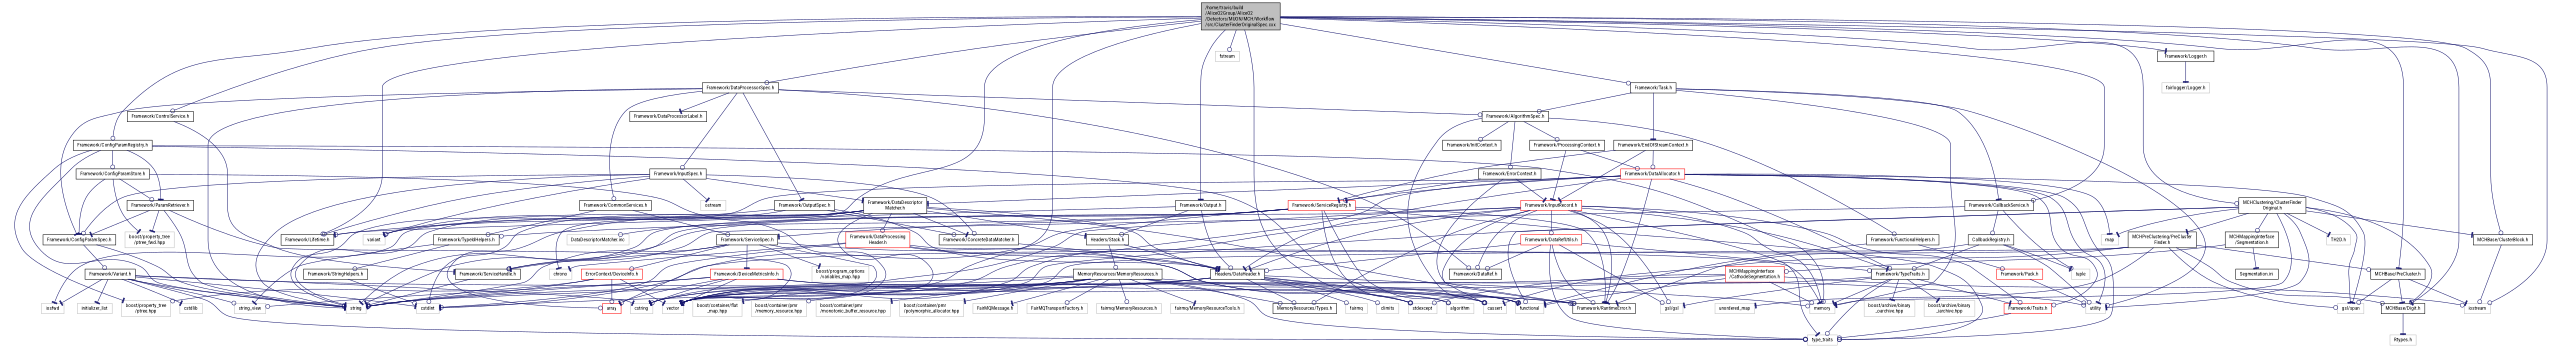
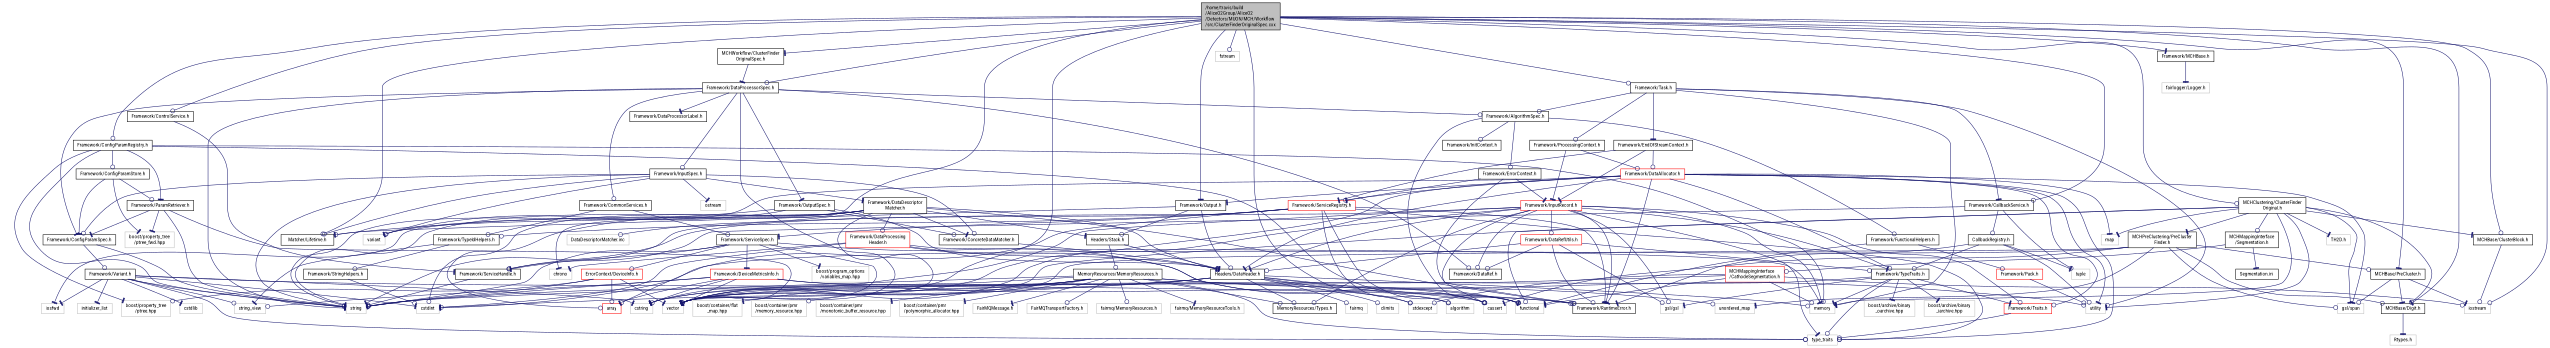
none -> (751, 56)
(2186, 56) -> (2186, 56)
(1540, 130) -> (1612, 115)
(1275, 190) -> (1356, 192)
(634, 194) -> (887, 261)
(651, 235) -> none
(307, 240) -> (307, 240)
(1278, 287) -> (1437, 288)
(1647, 330) -> none
